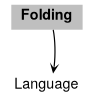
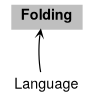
(55, 48) -> (39, 54)
